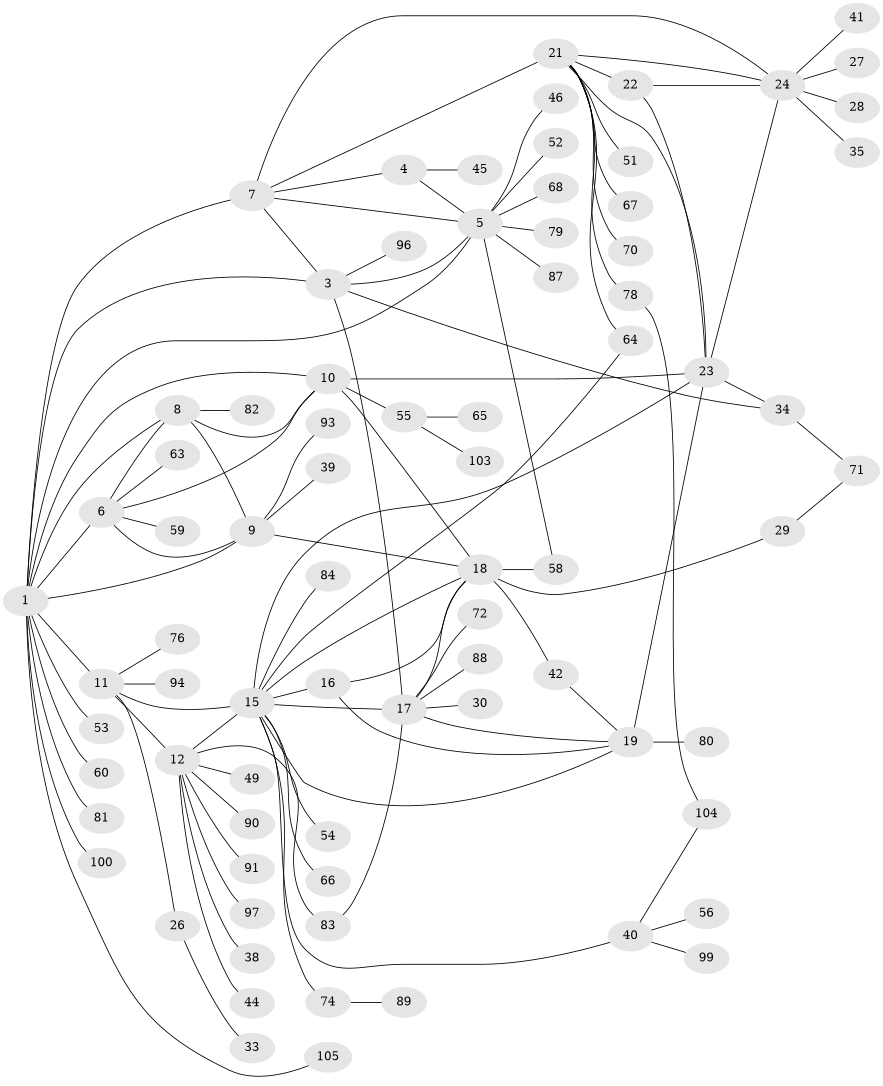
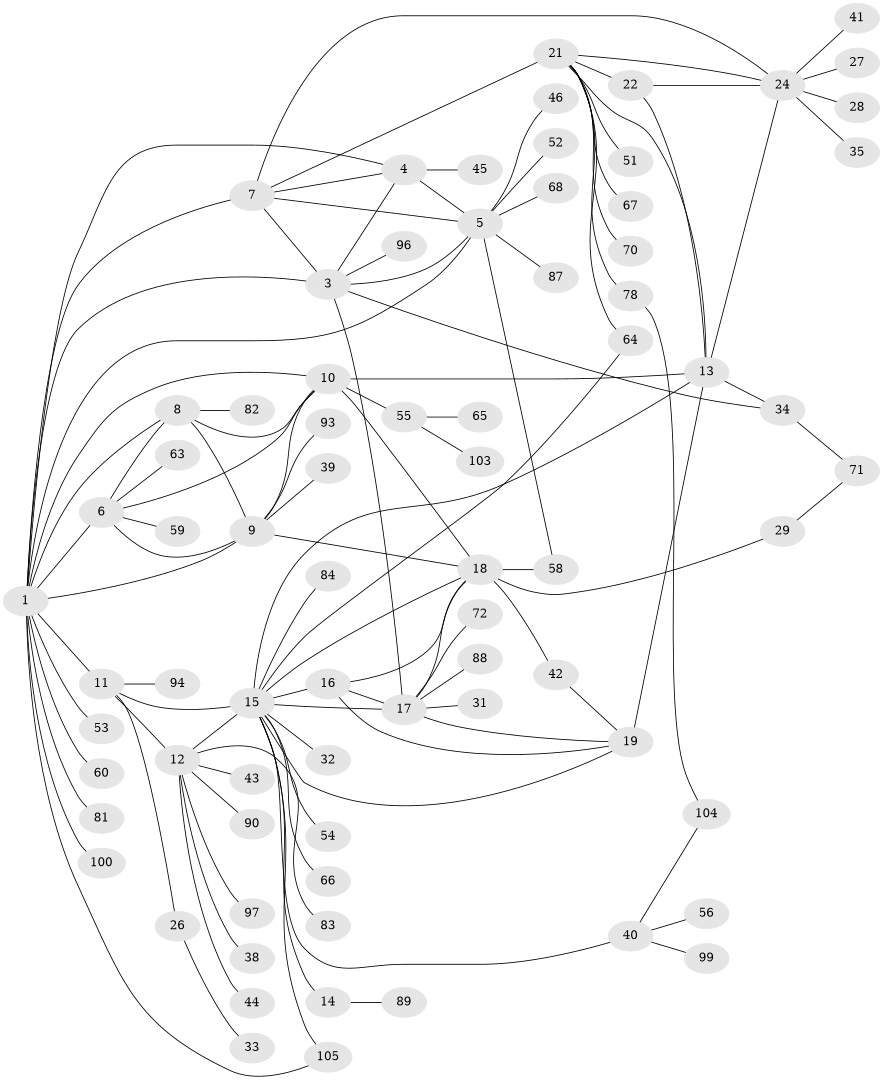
none -> (366, 227)
(556, 233) -> none
none -> (84, 240)
(707, 372) -> (707, 372)
none -> (288, 454)
(178, 639) -> none
(480, 704) -> (480, 704)
(707, 742) -> none
none -> (328, 760)
(252, 779) -> (252, 779)
(384, 824) -> (366, 697)
(252, 869) -> none
none -> (285, 941)
(328, 1002) -> (328, 1002)
